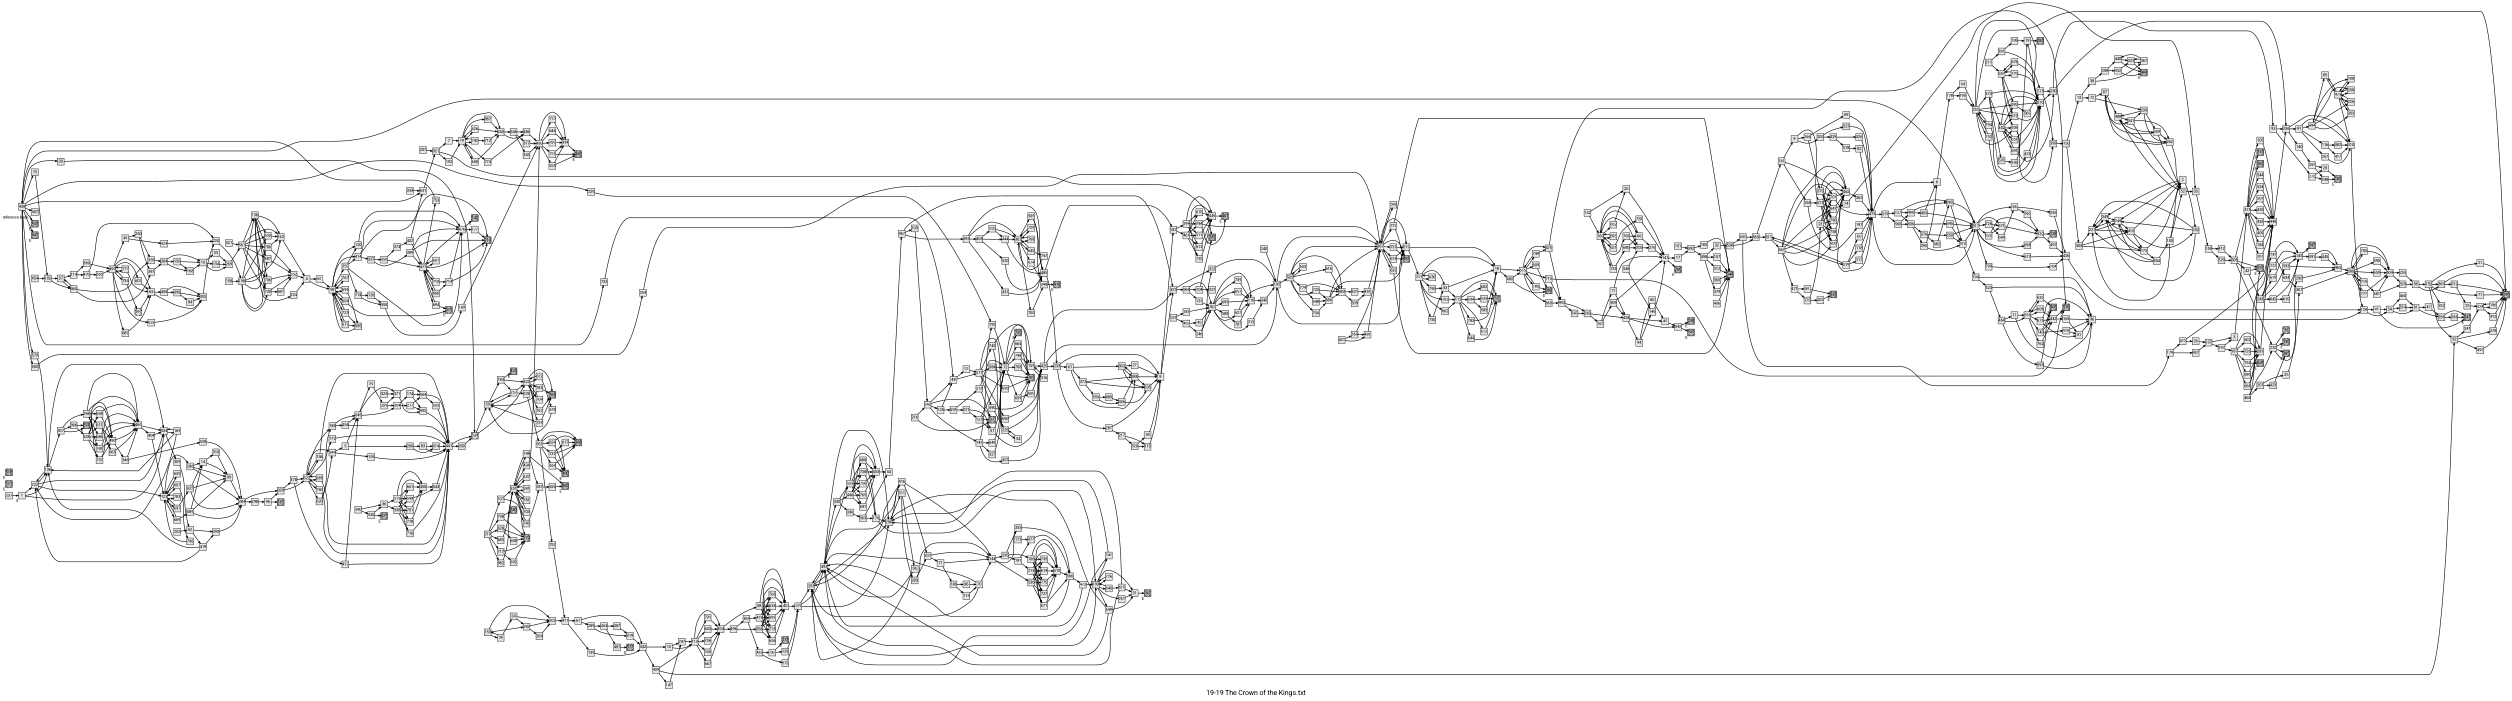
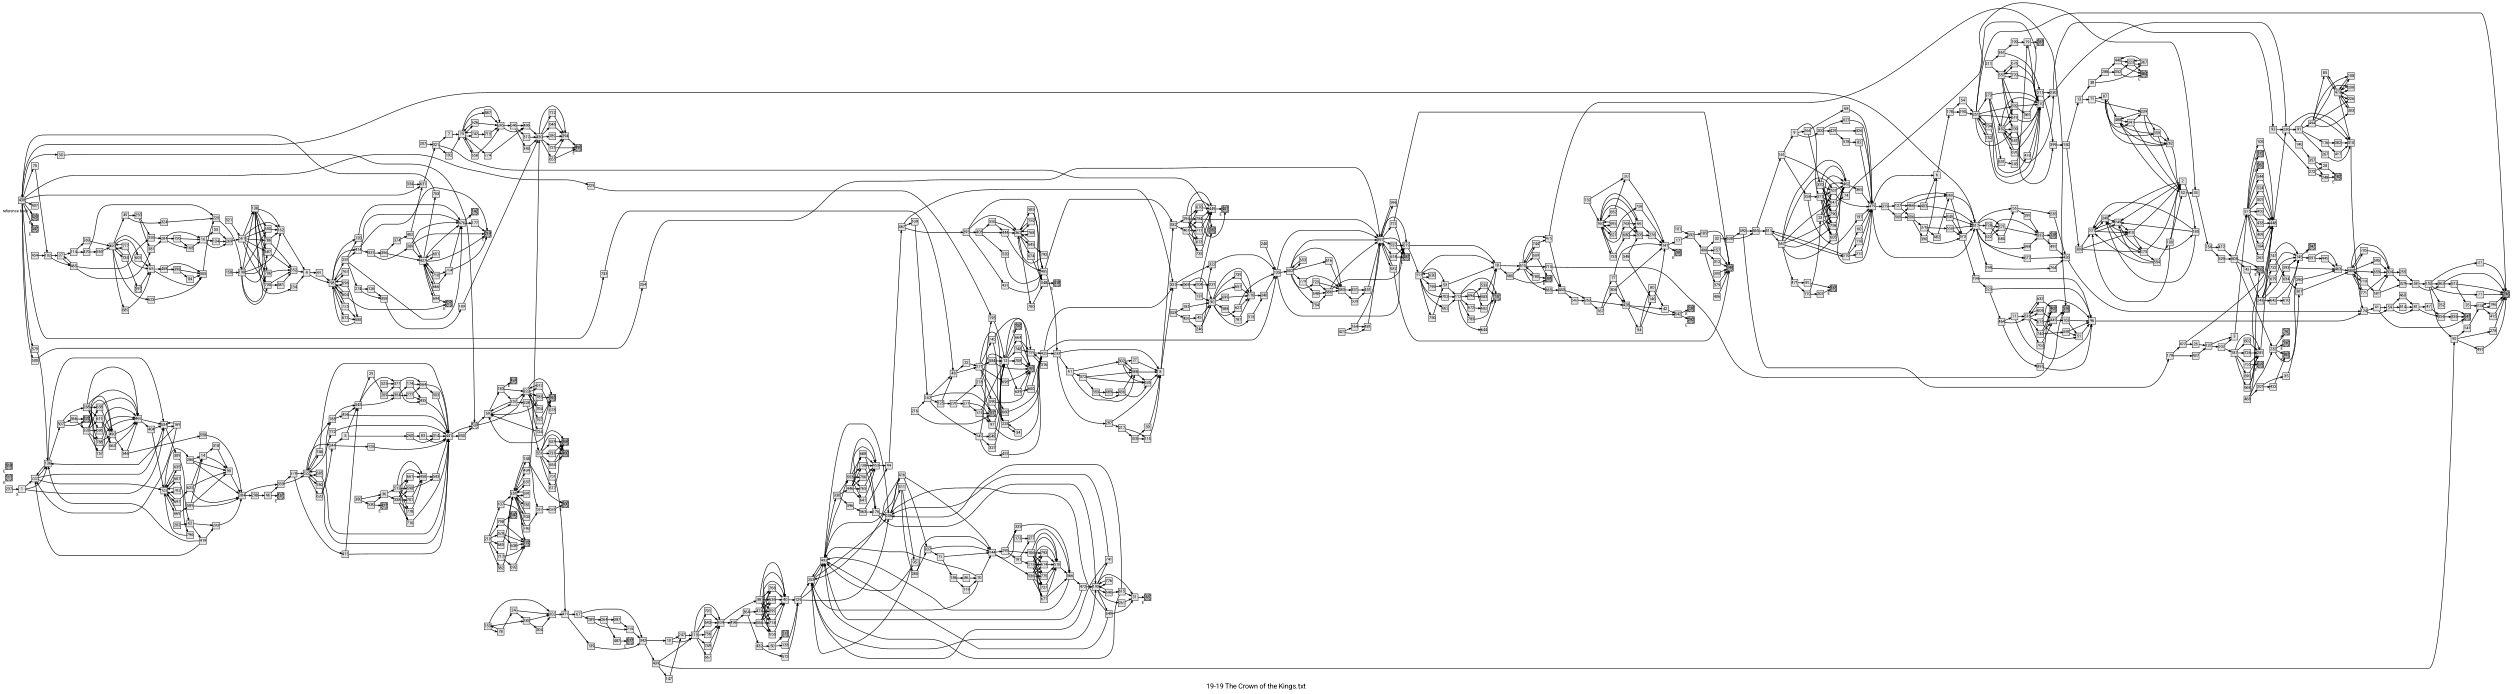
(339, 308) -> none
(1491, 316) -> (1477, 308)
(558, 449) -> (544, 470)
